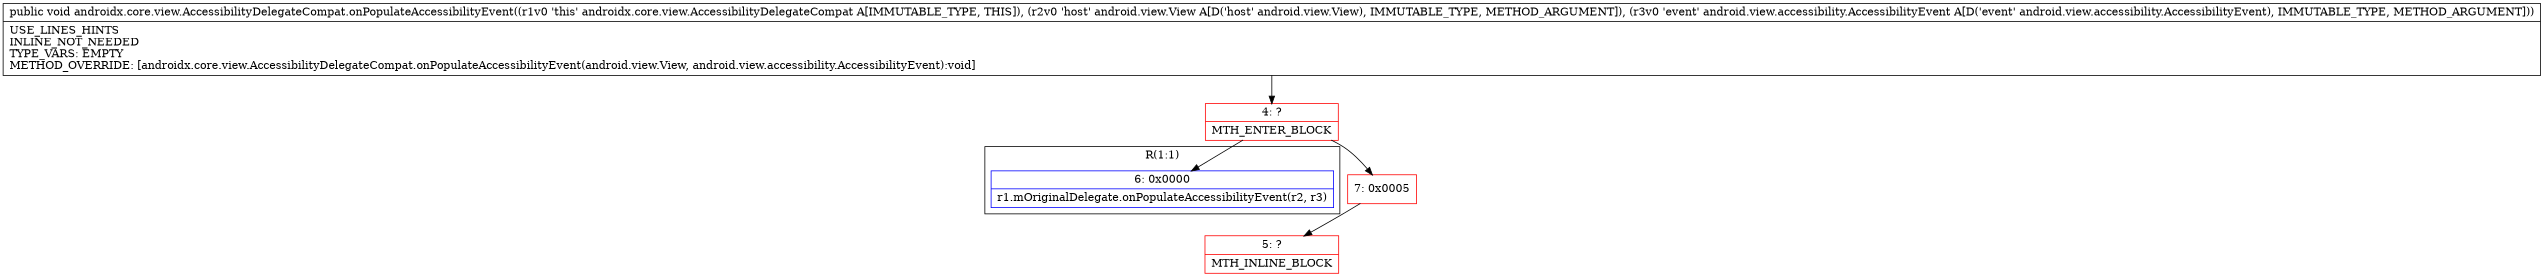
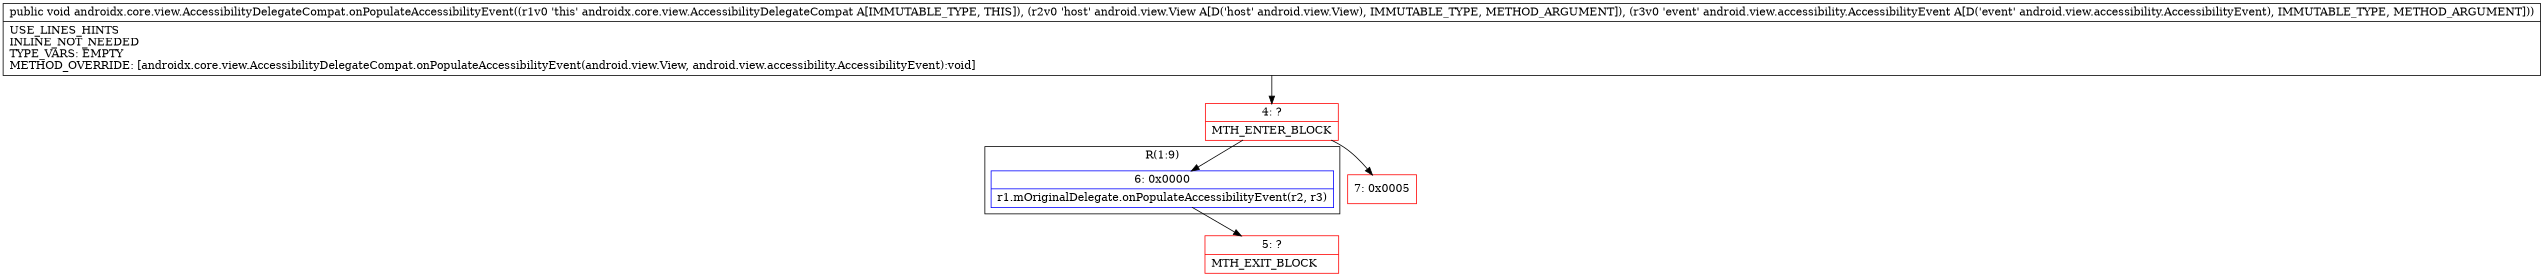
(1162, 156) -> (1162, 156)
(1335, 219) -> (1213, 220)
(1272, 264) -> (1264, 264)
